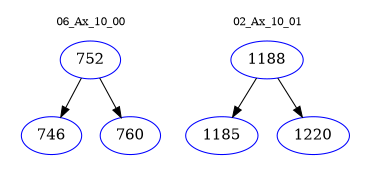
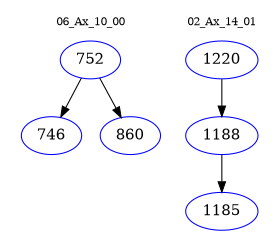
(268, 23) -> (222, 23)
(287, 93) -> (222, 93)
(130, 136) -> (130, 136)
